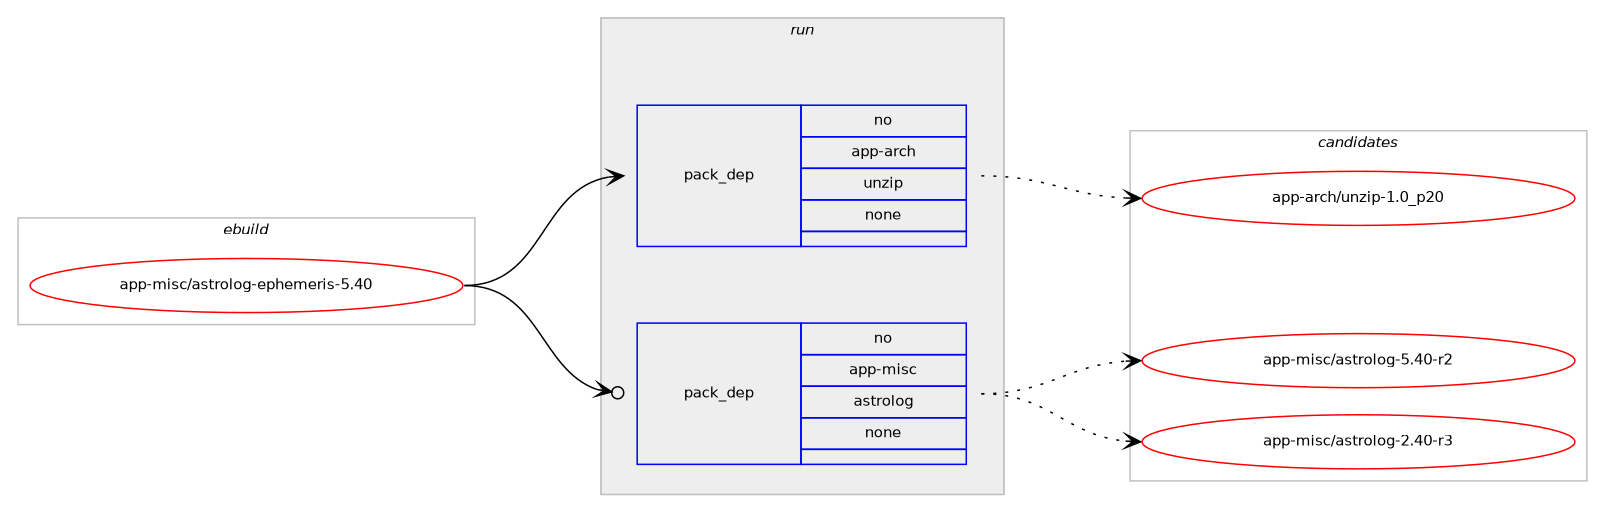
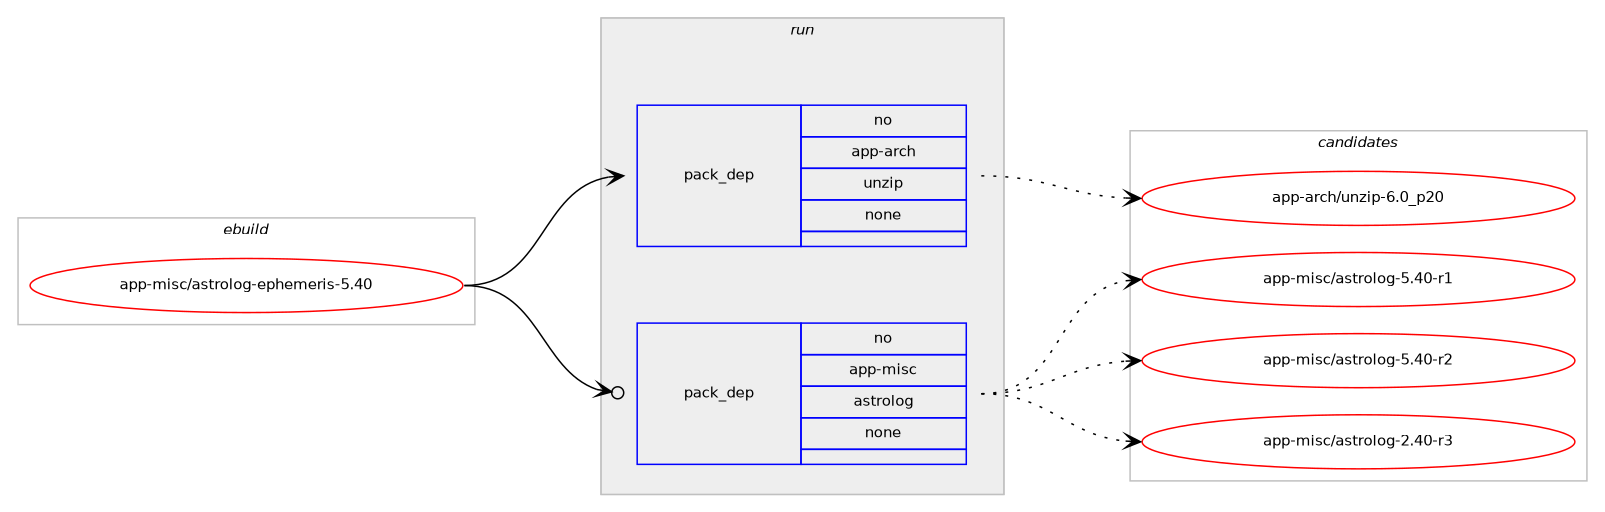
(1359, 198) -> (1359, 198)
none -> (1359, 280)
